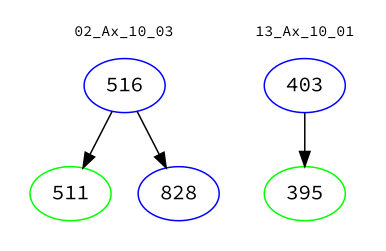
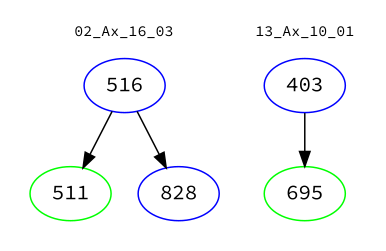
(125, 32) -> (125, 32)
(305, 194) -> (305, 194)
